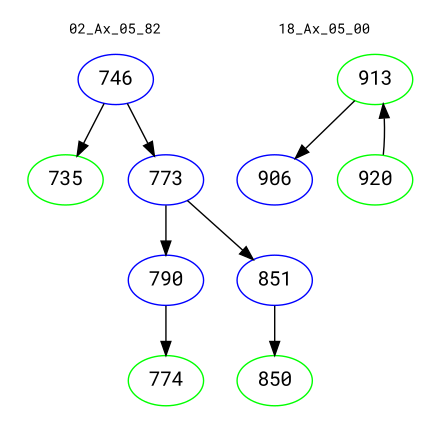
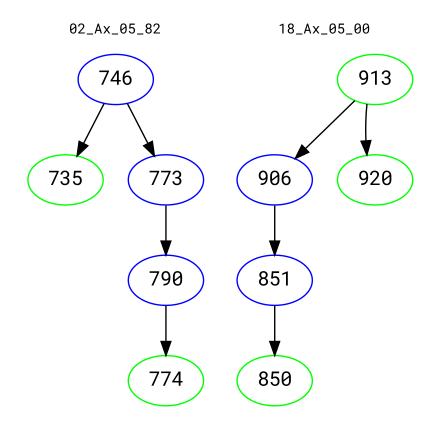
(384, 137) -> (366, 122)
(205, 217) -> (275, 223)
